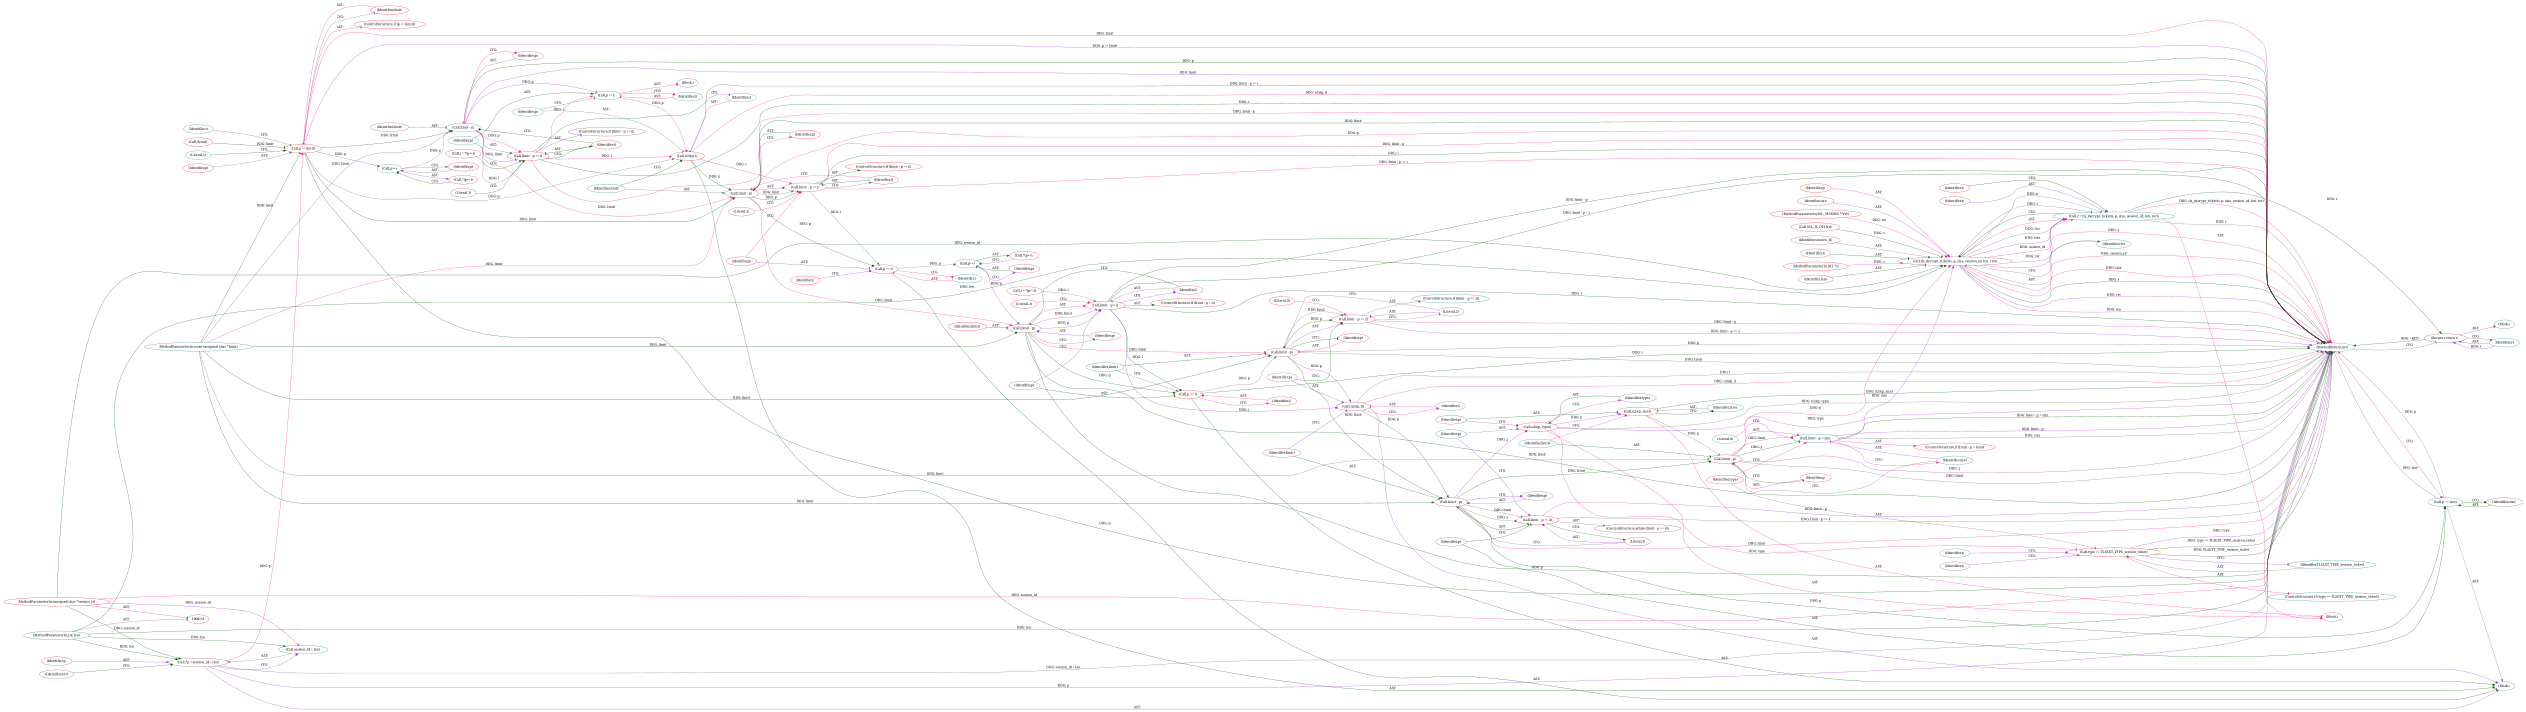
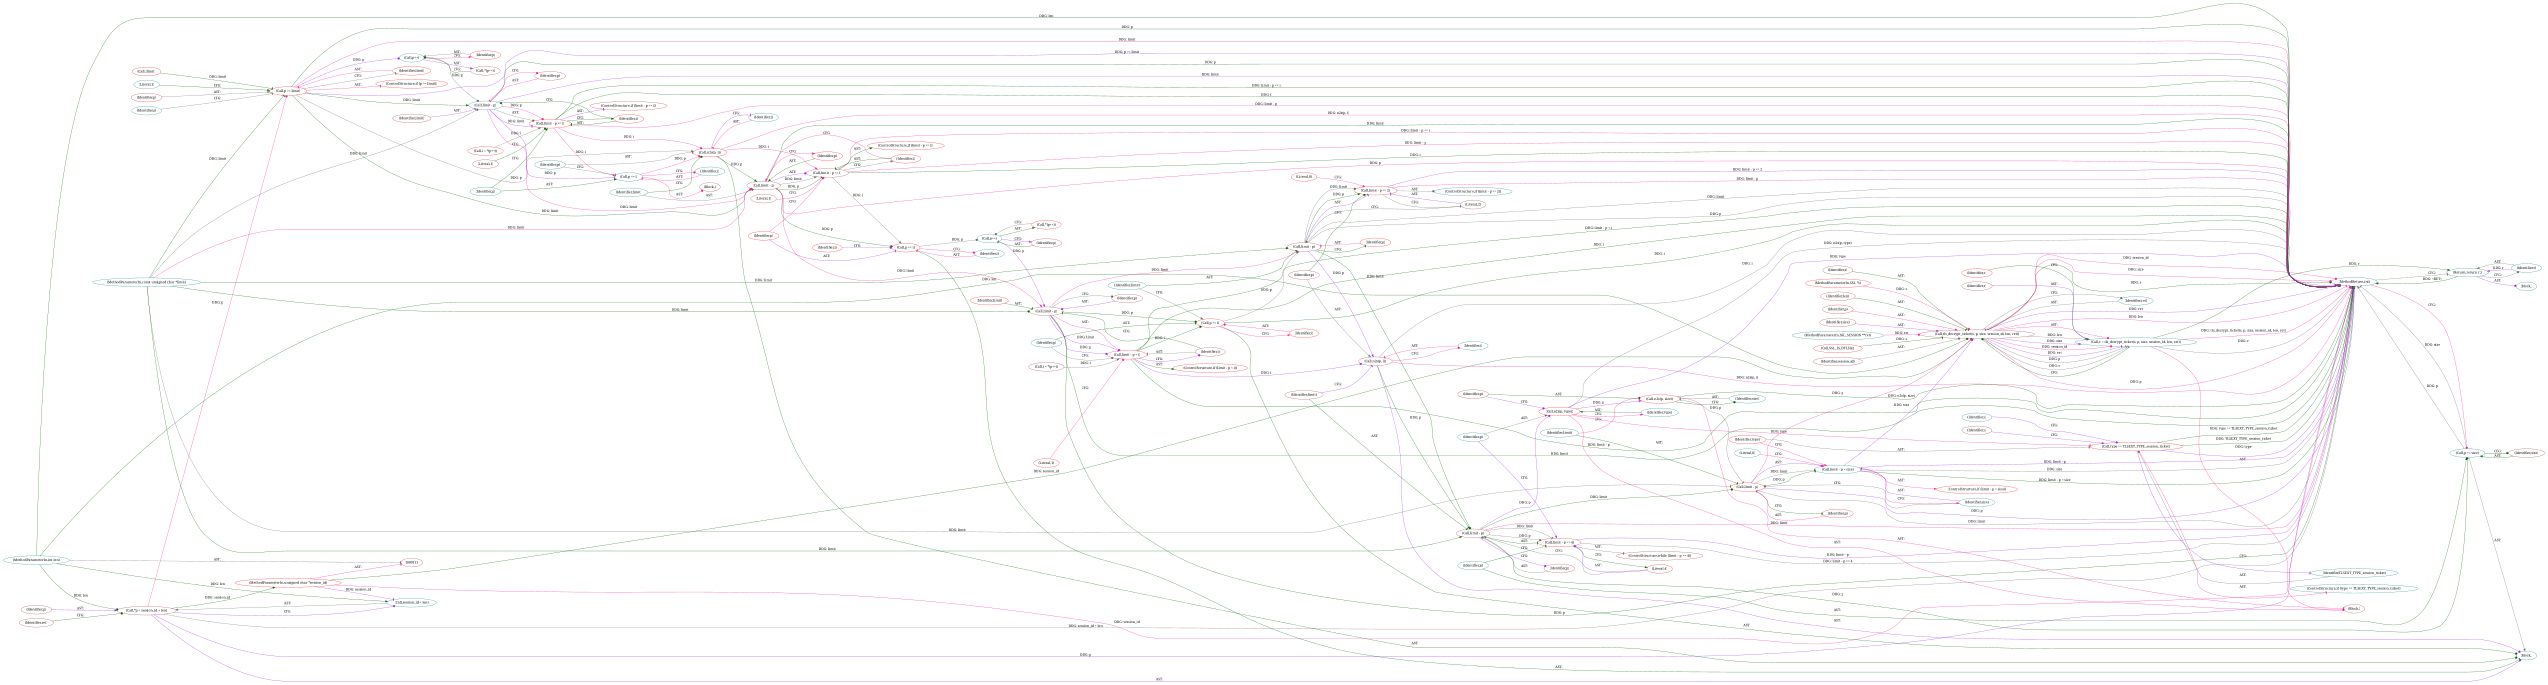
(1816, 214) -> (1838, 335)
(2445, 338) -> (2467, 273)
(125, 635) -> (223, 601)
